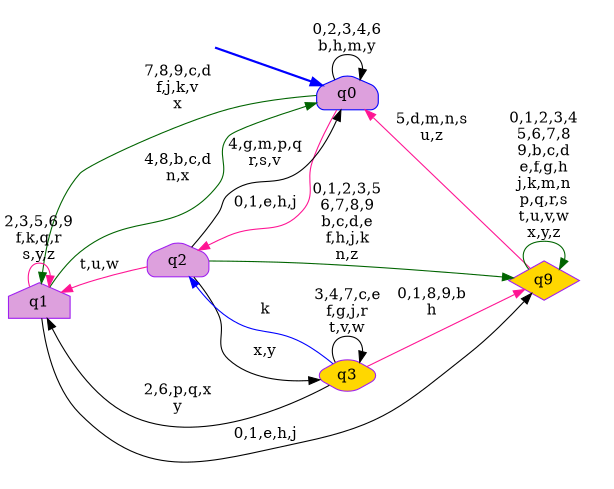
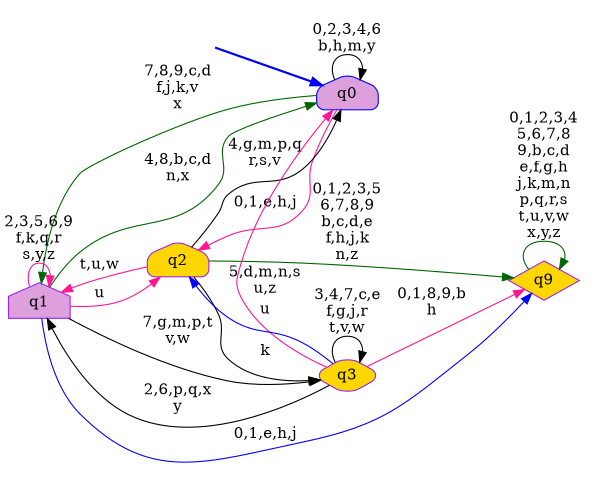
(452, 193) -> (244, 254)
(178, 261) -> (178, 261)
none -> (113, 303)
(265, 309) -> (265, 309)
(265, 351) -> (265, 351)
none -> (185, 369)
(265, 450) -> (265, 450)
